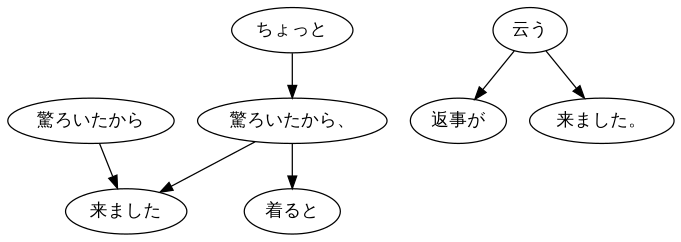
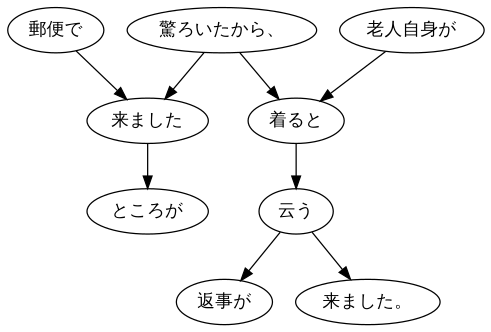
(292, 30) -> none
none -> (412, 30)
(91, 121) -> (56, 30)
none -> (296, 160)
none -> (148, 211)
